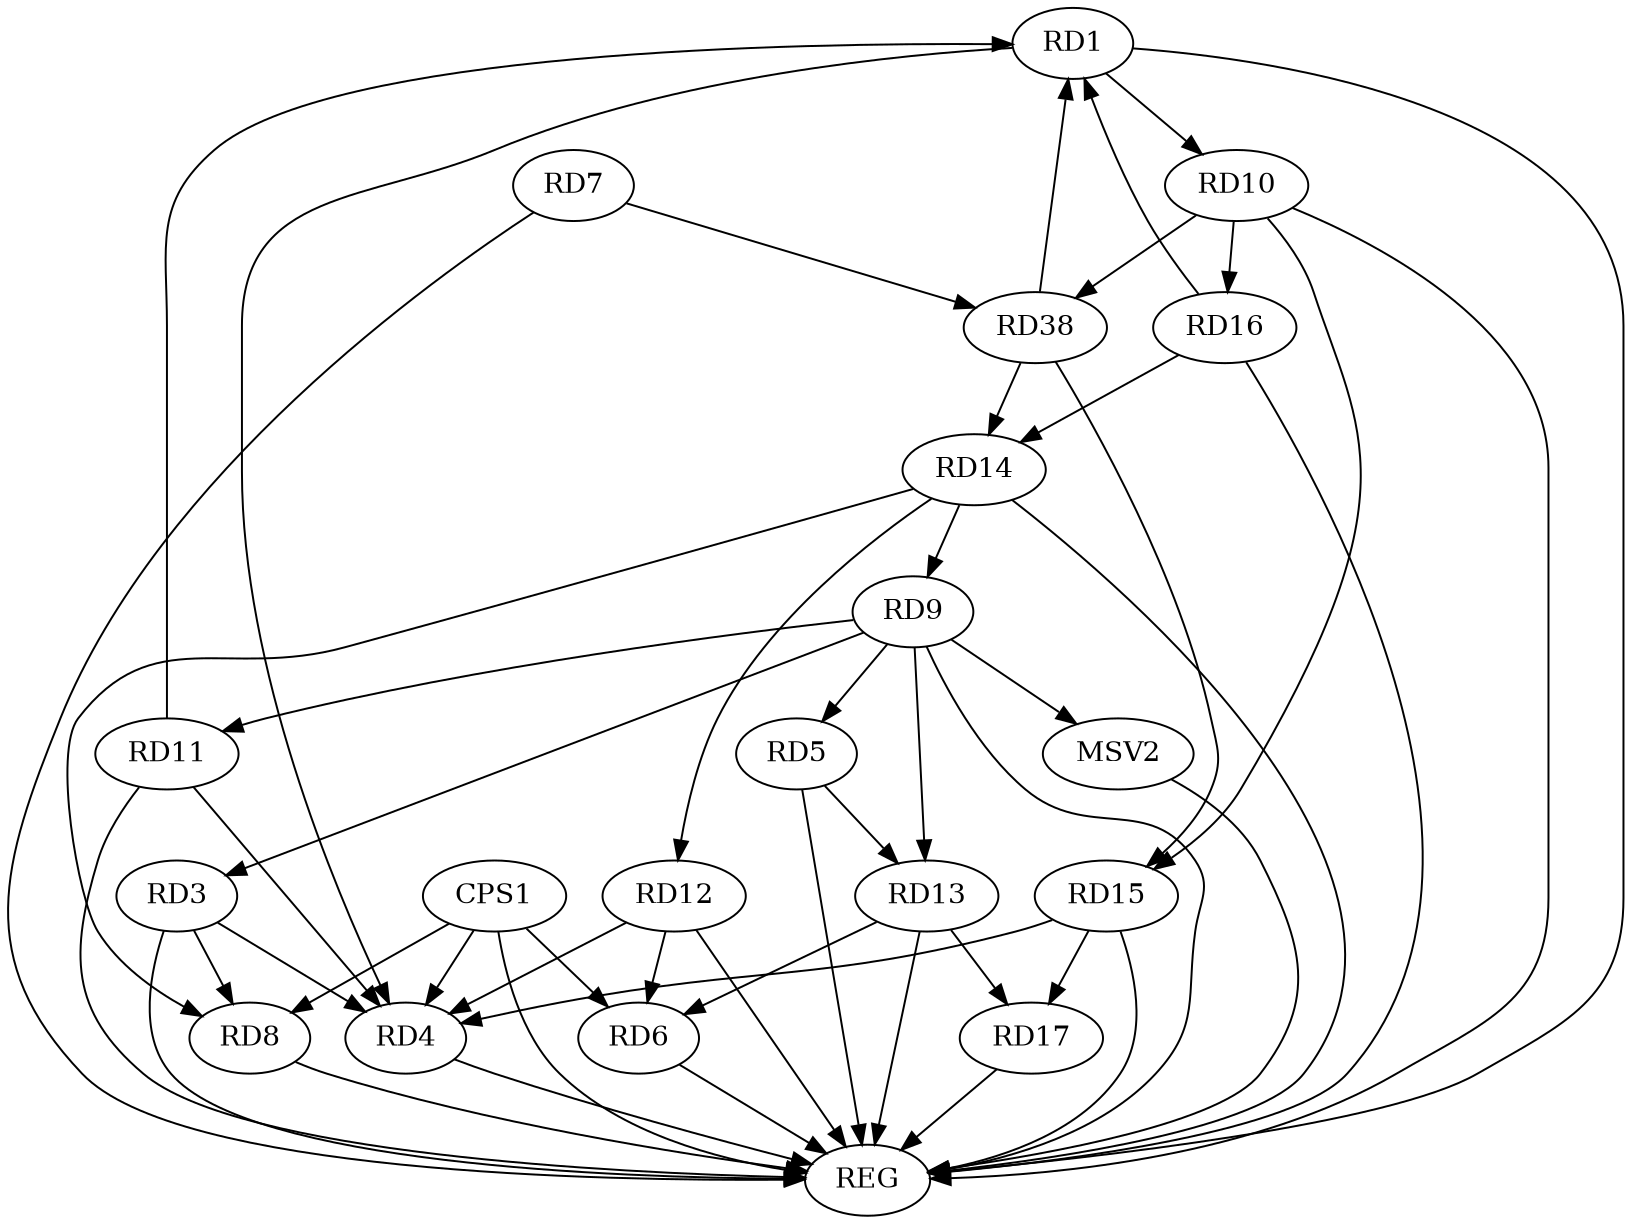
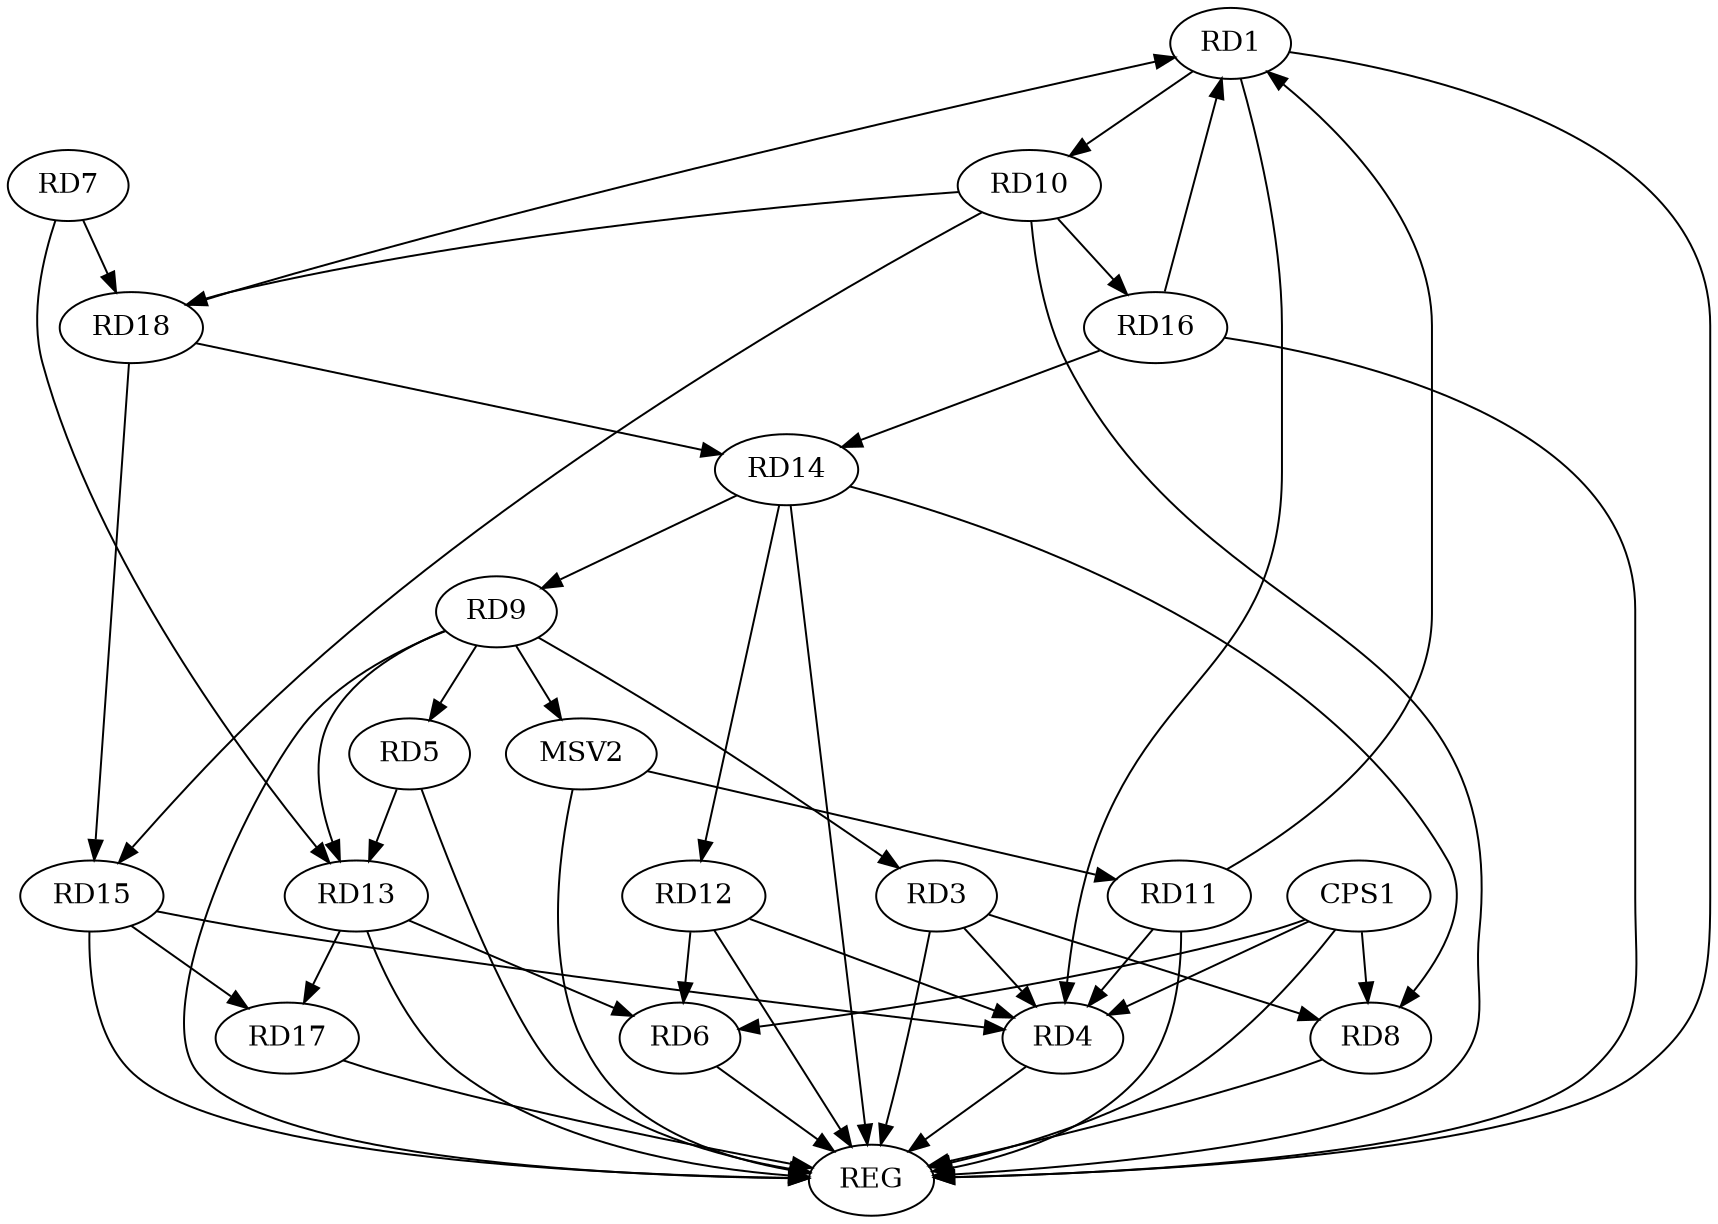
(1035, 328) -> (131, 328)
(546, 662) -> (872, 823)
(8, 911) -> (129, 570)
